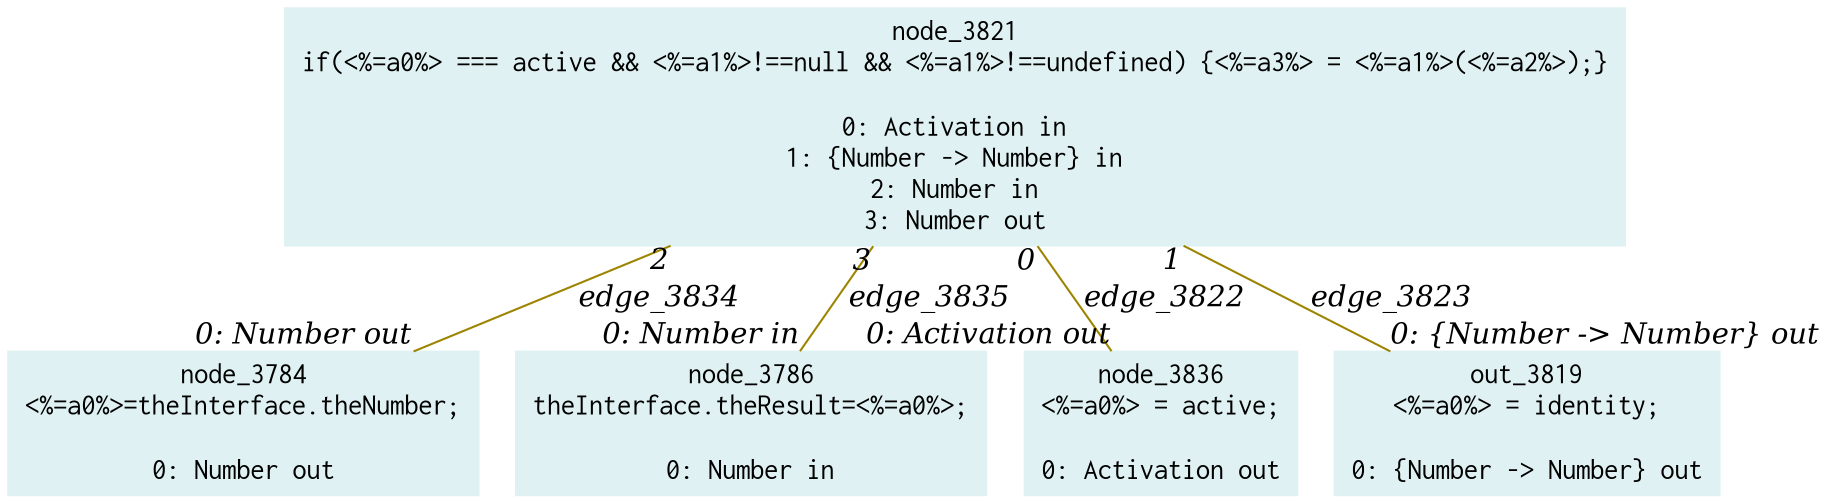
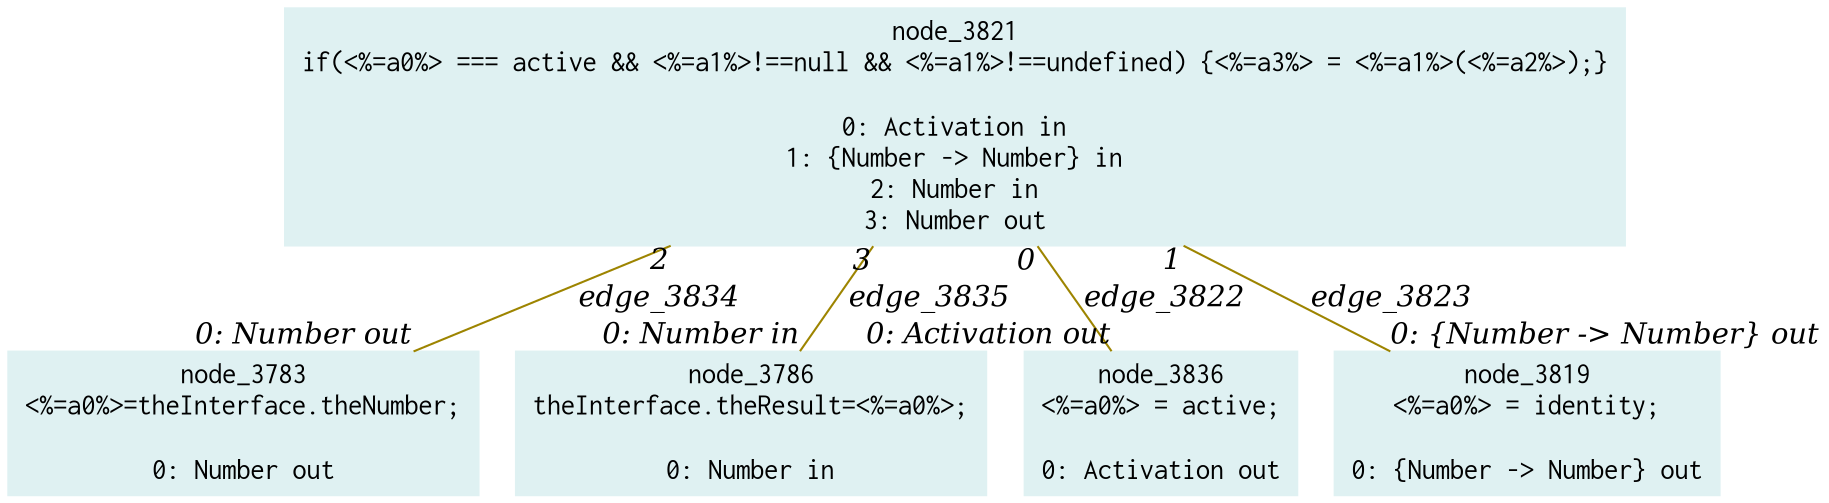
(243, 423) -> (243, 423)
(1527, 423) -> (1527, 423)
